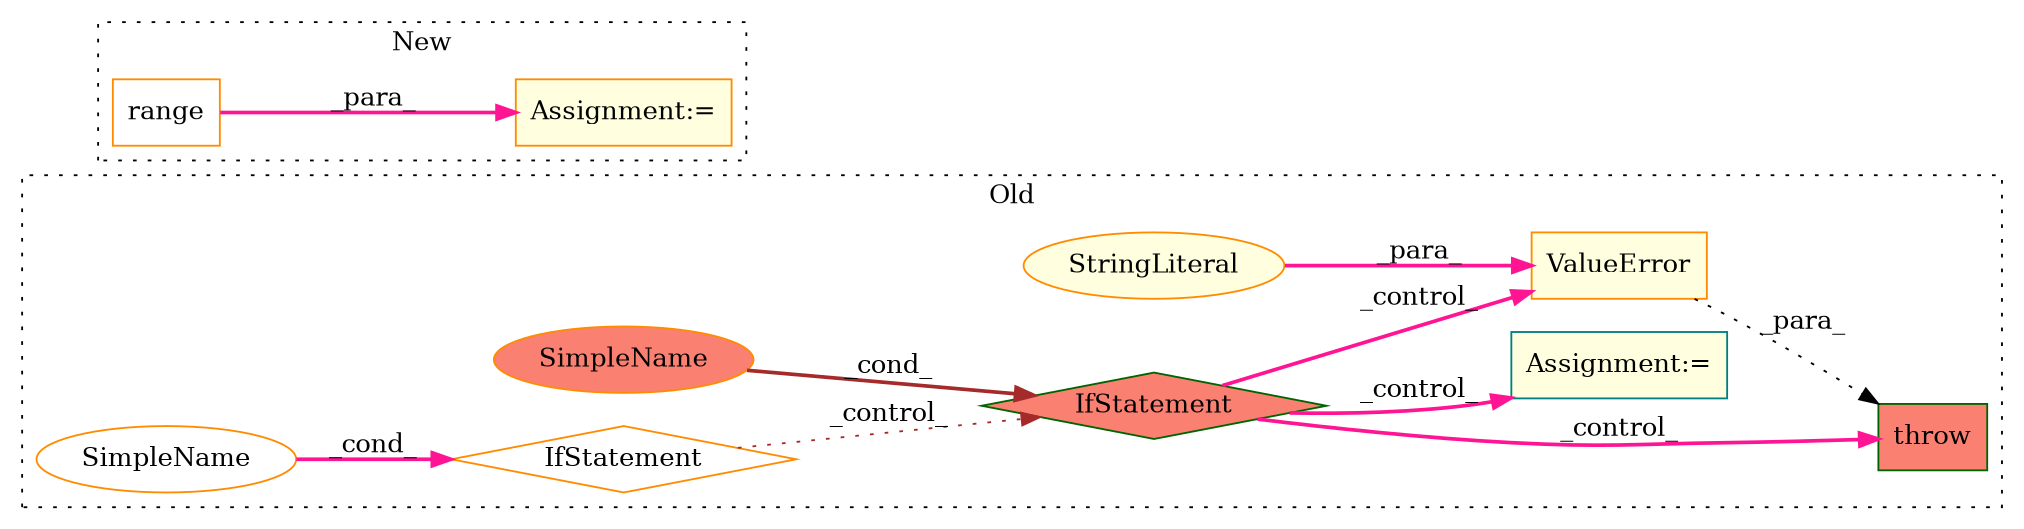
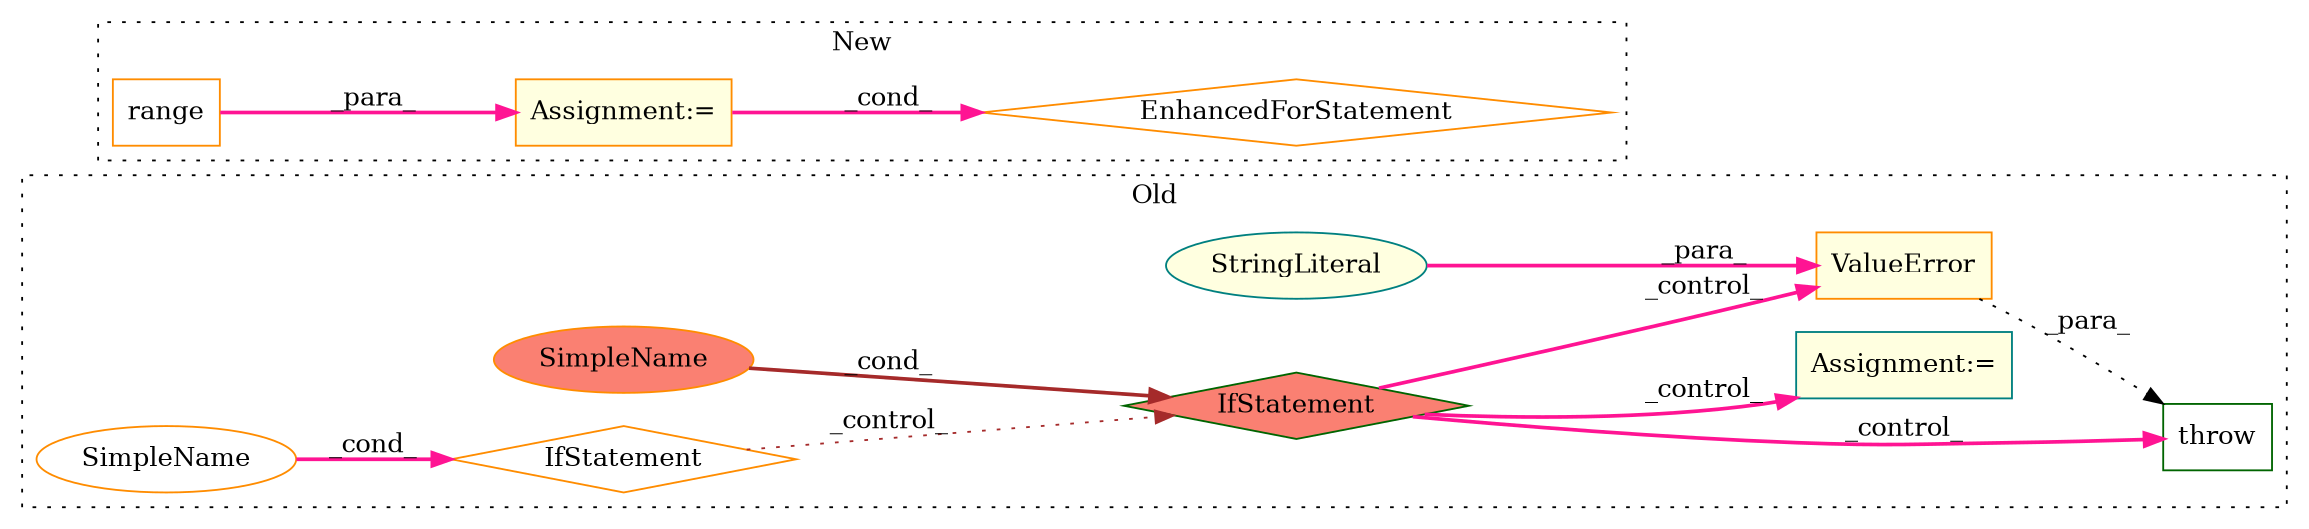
none -> (1296, 113)
(1154, 266) -> (1296, 266)
(1933, 437) -> (2218, 437)
